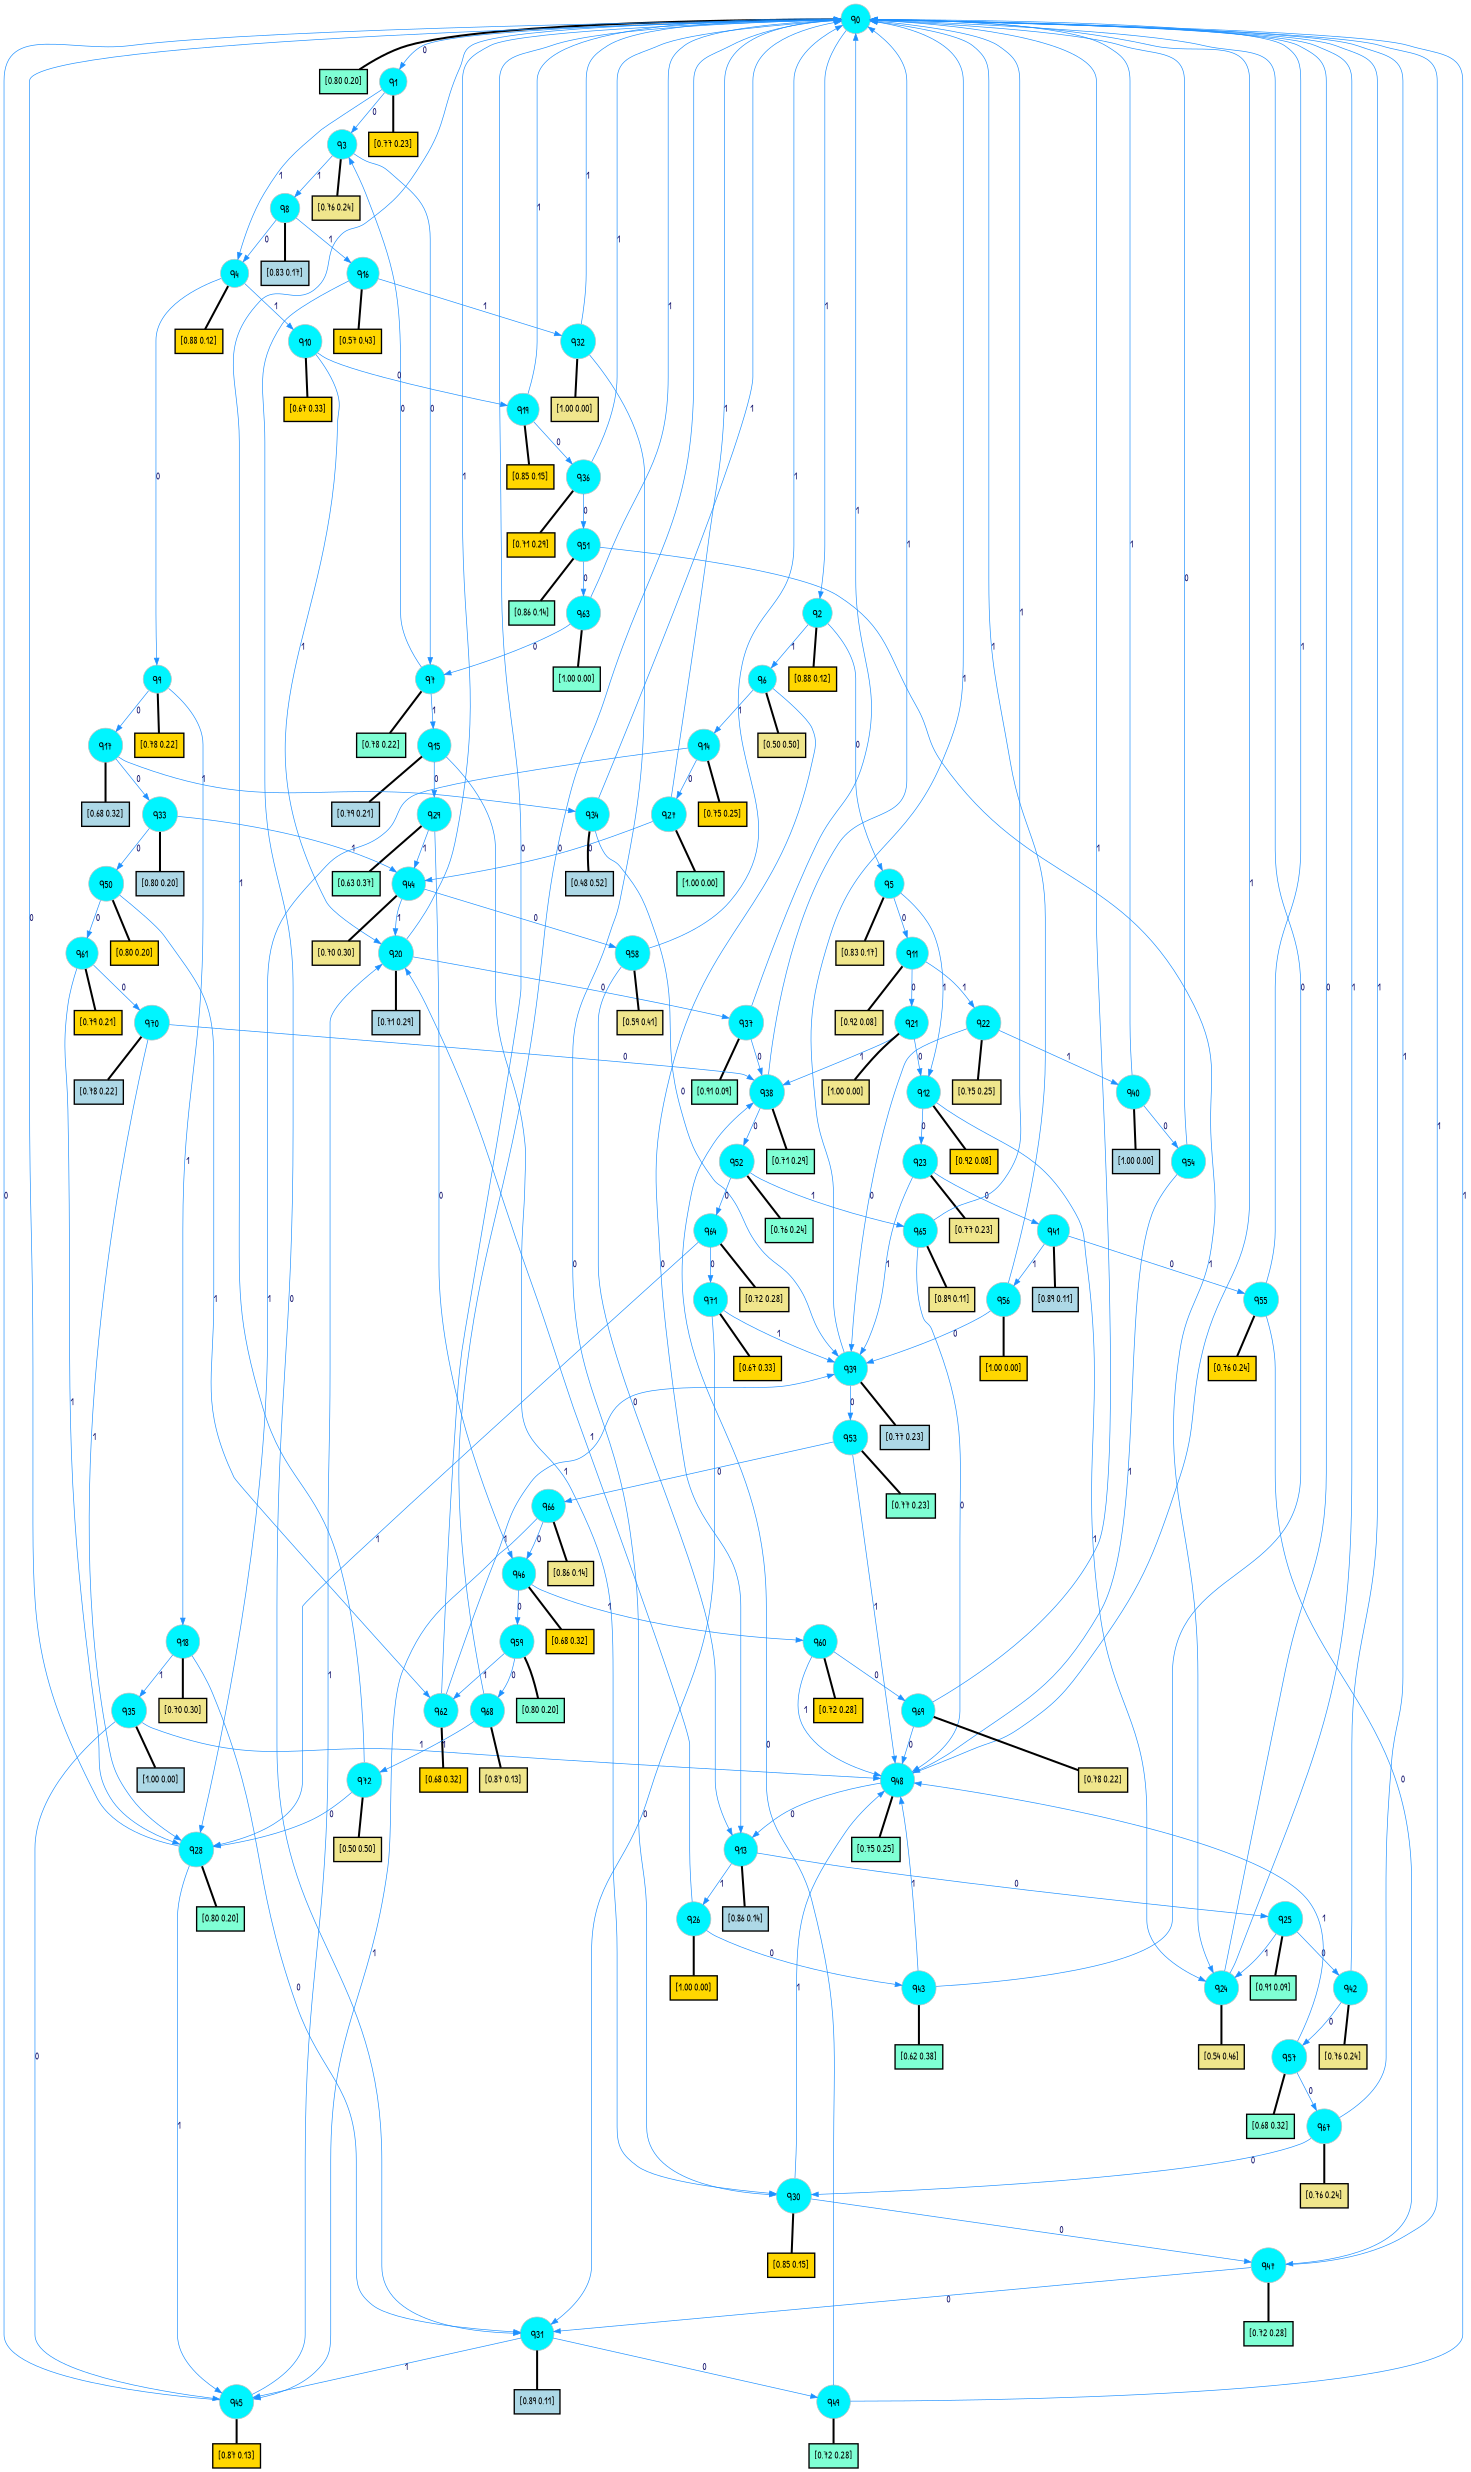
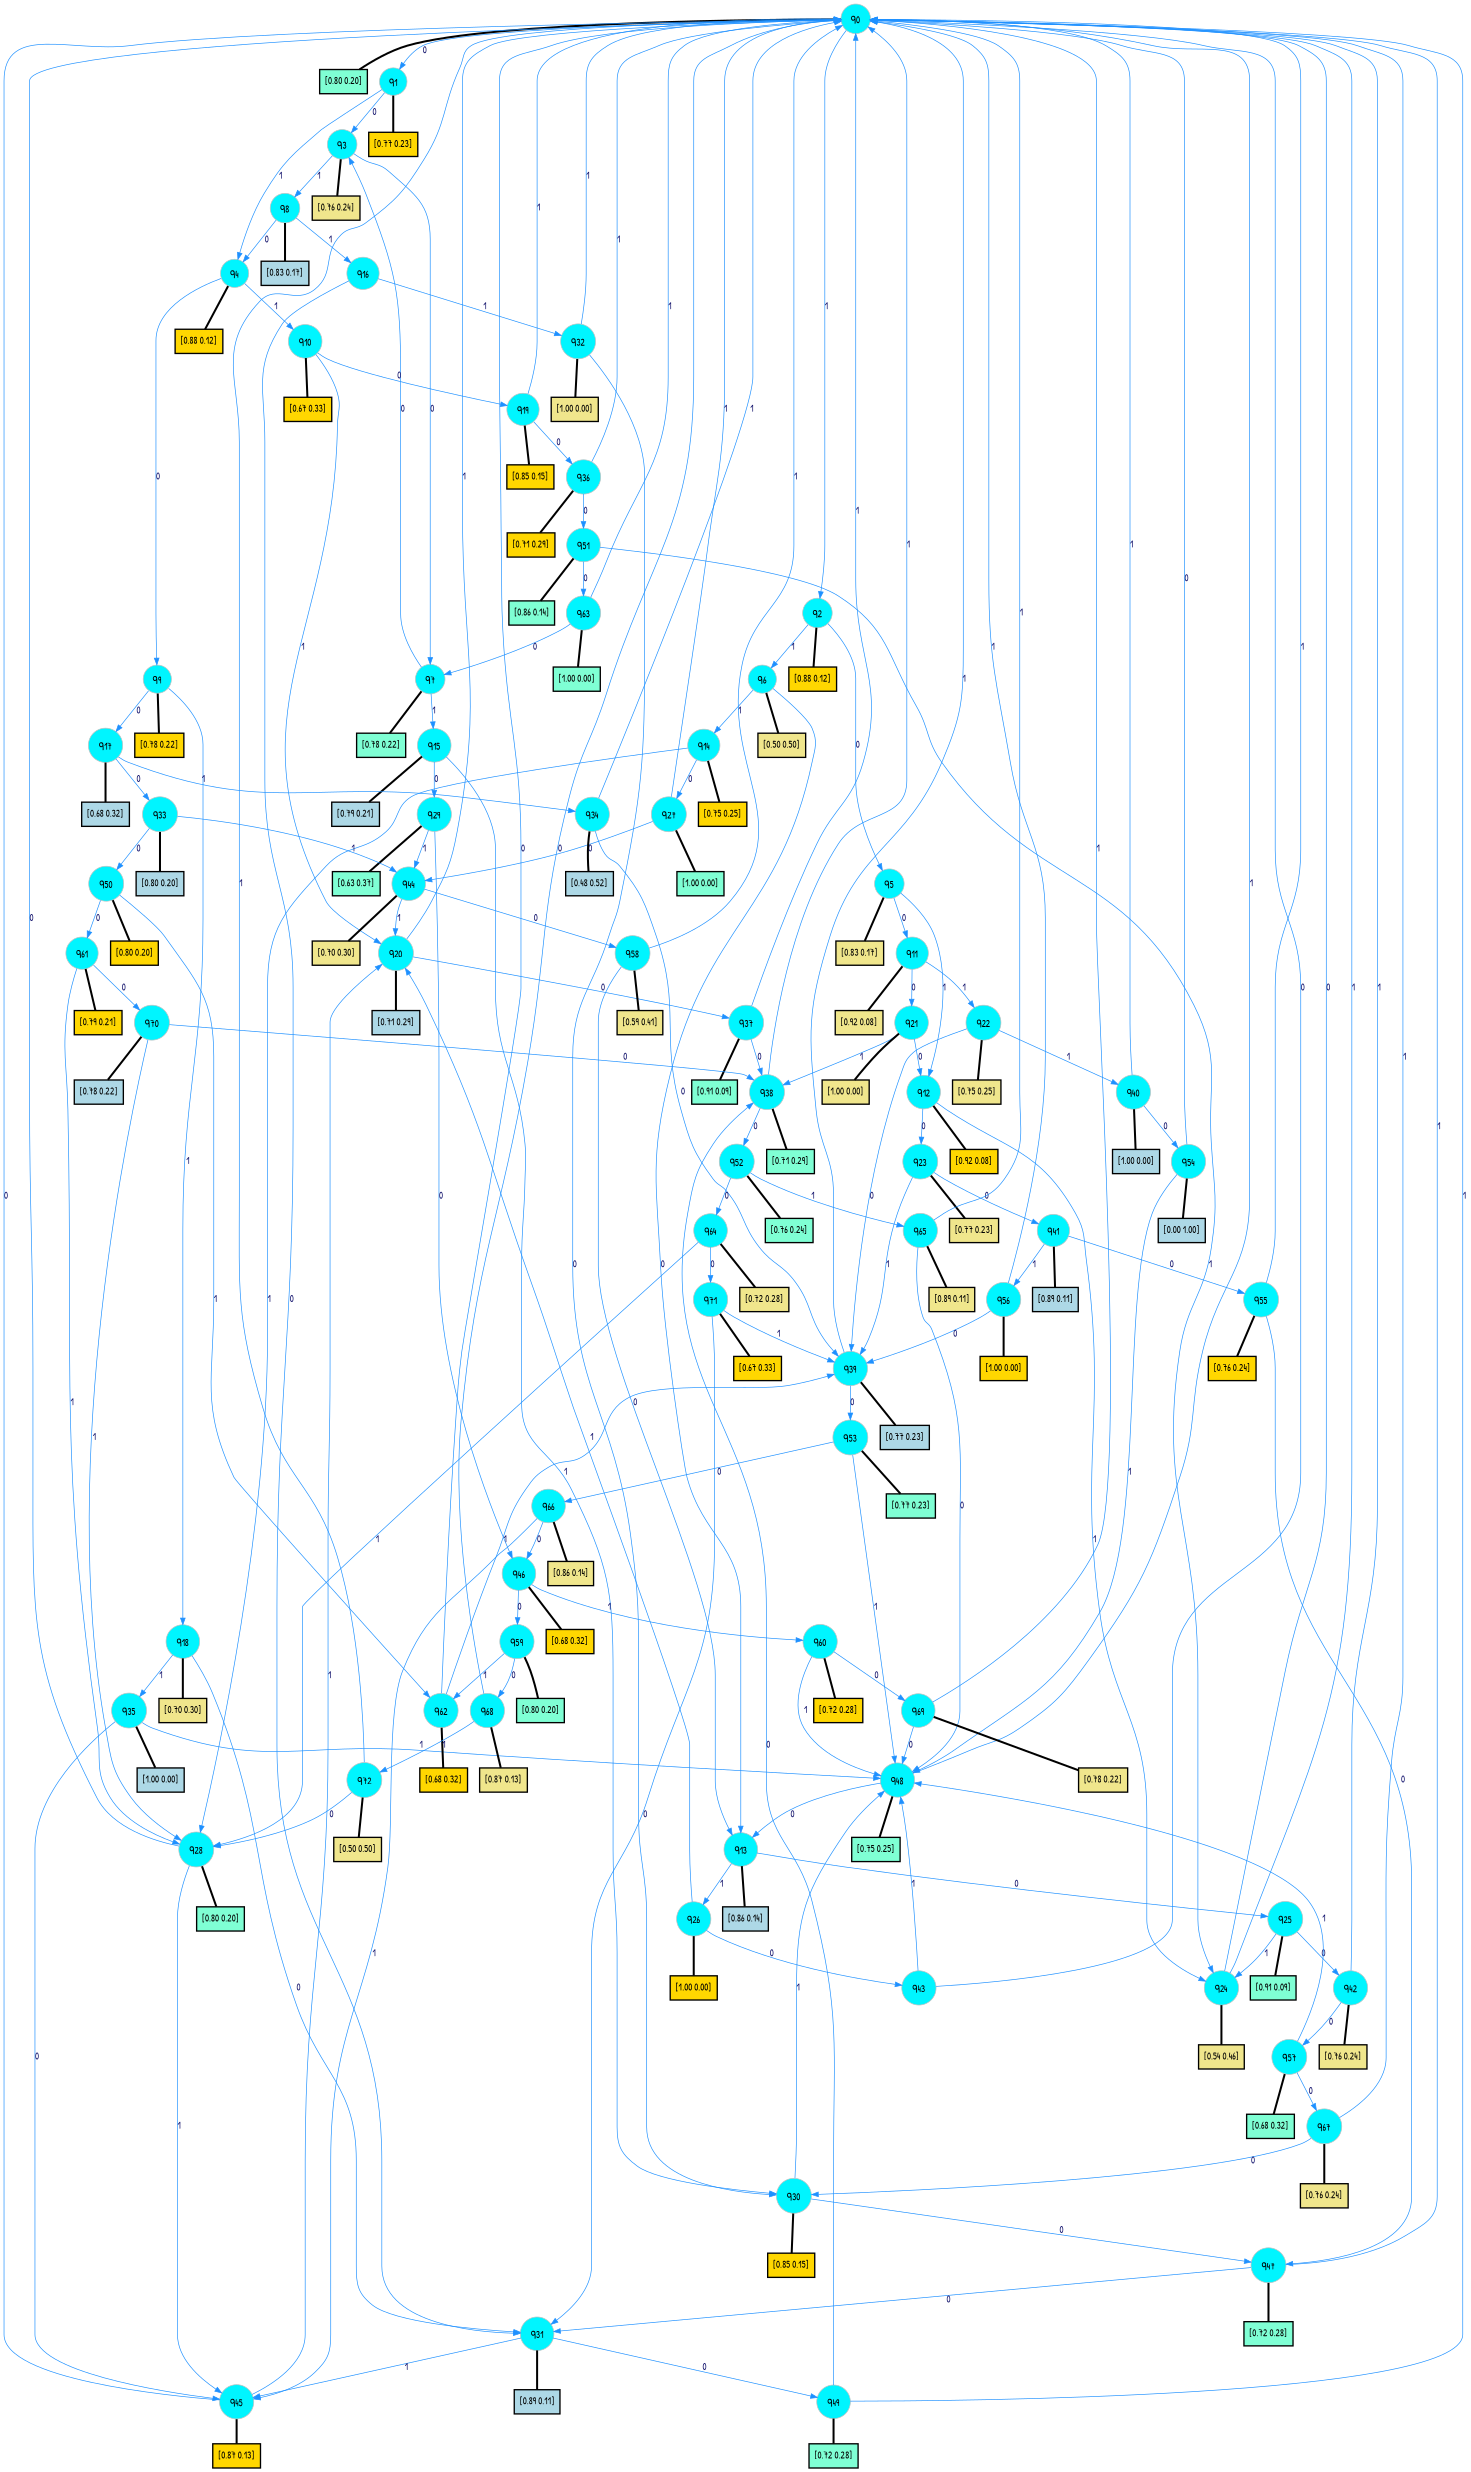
(358, 341) -> none
none -> (1182, 1231)
(919, 2057) -> none
